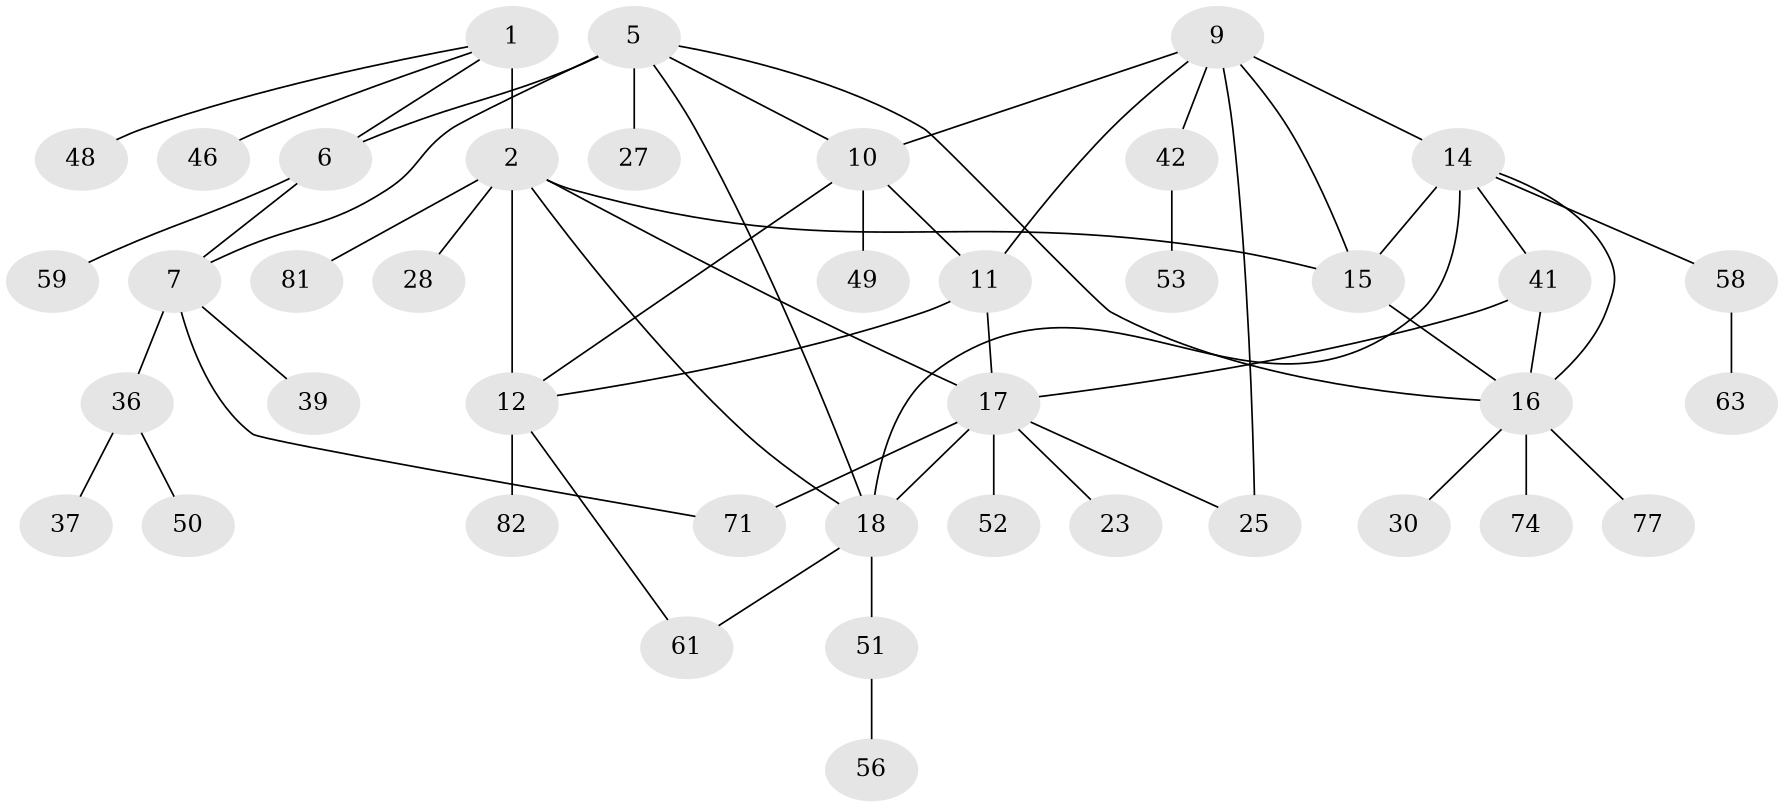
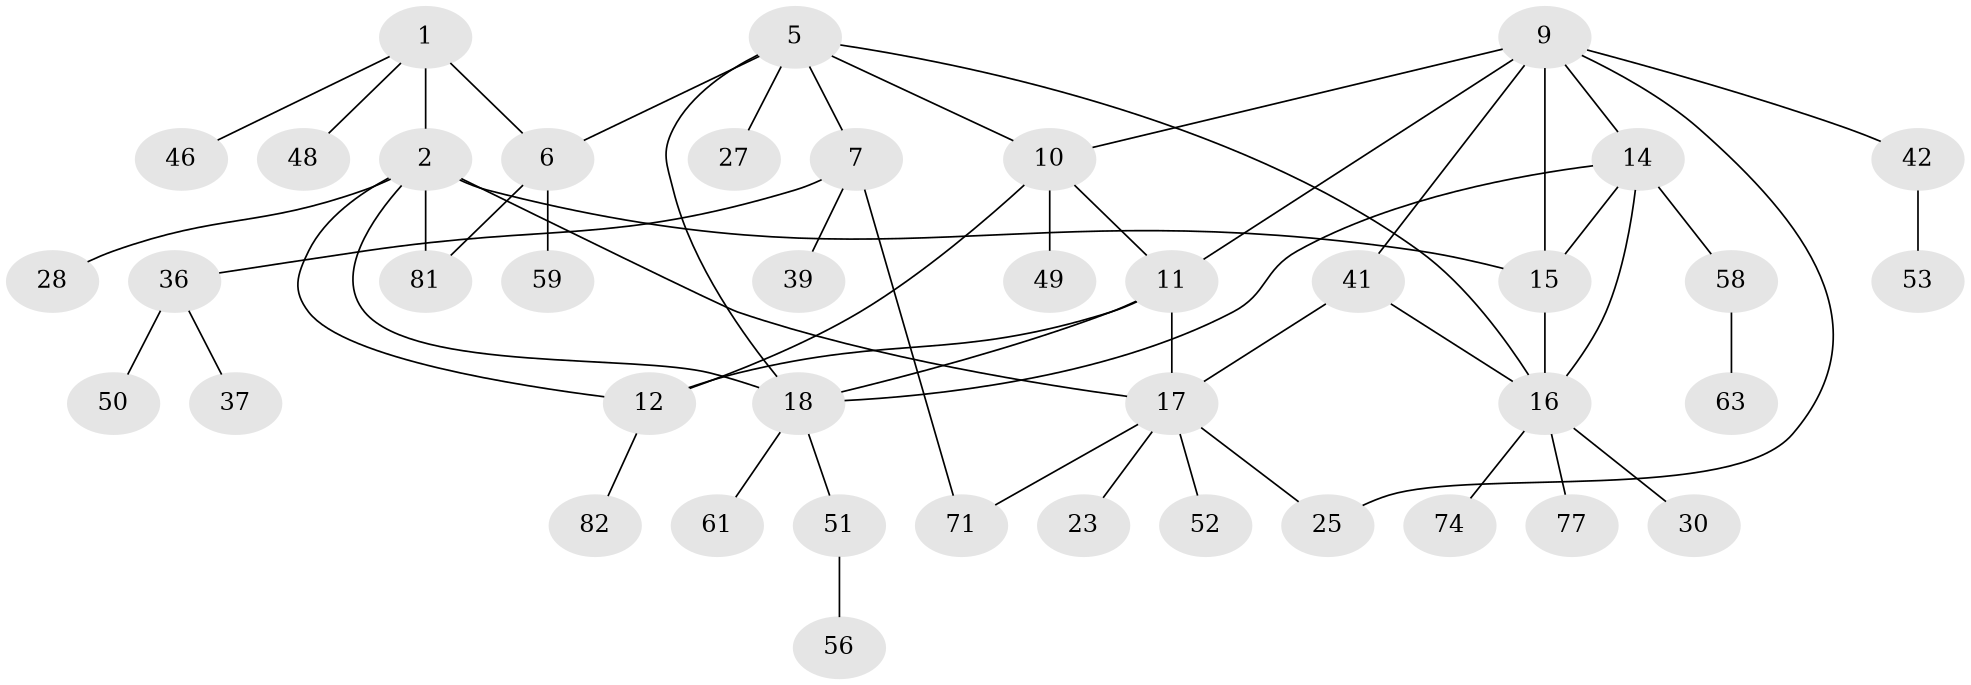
(250, 220) -> (487, 220)
(1502, 220) -> (1452, 159)
(933, 464) -> (990, 352)
(599, 526) -> none
